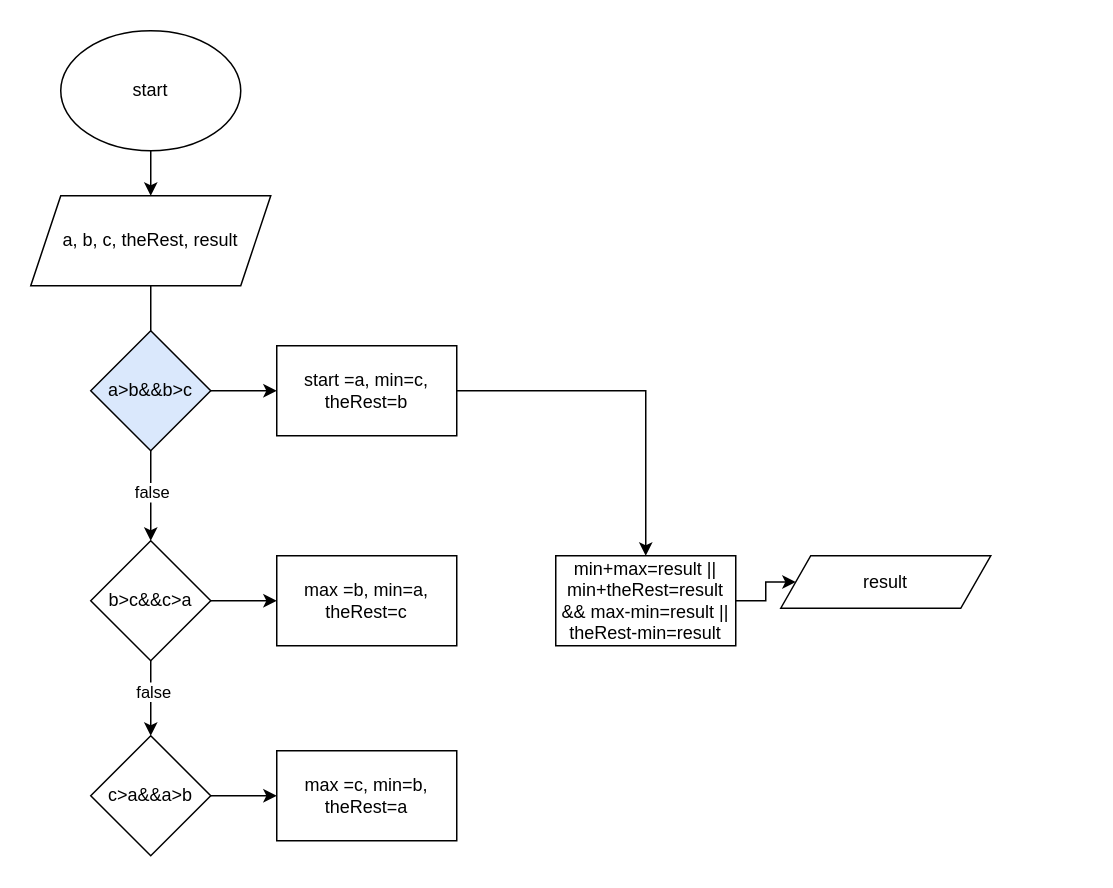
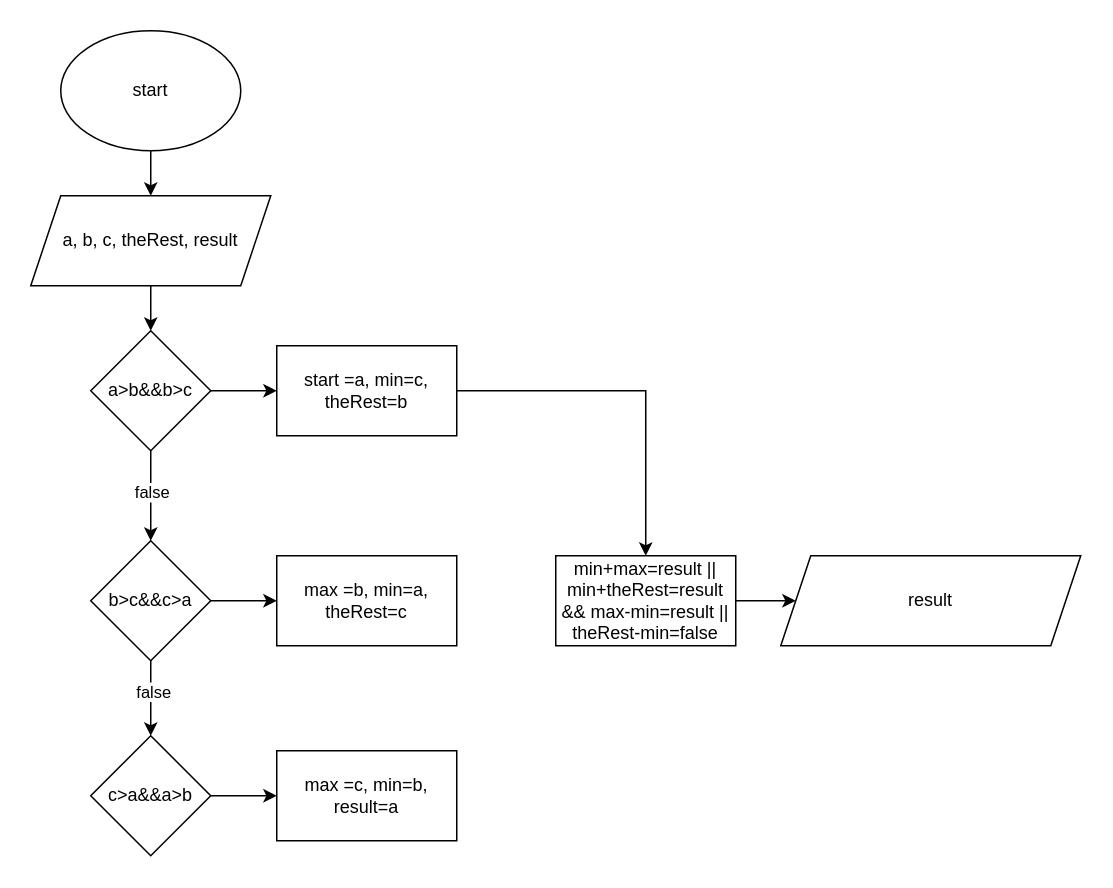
(151, 323) -> (151, 319)
(151, 391) -> (151, 391)
(886, 582) -> (931, 601)
(646, 601) -> (646, 601)
(367, 796) -> (367, 796)
